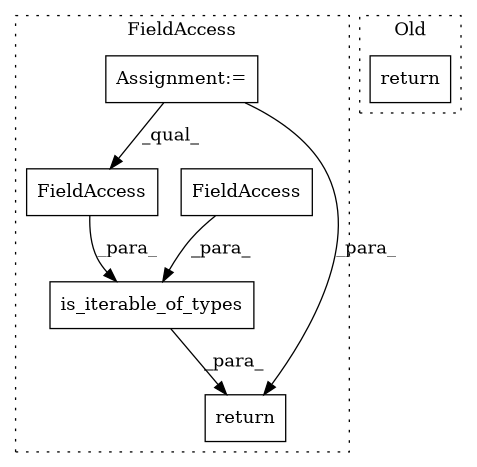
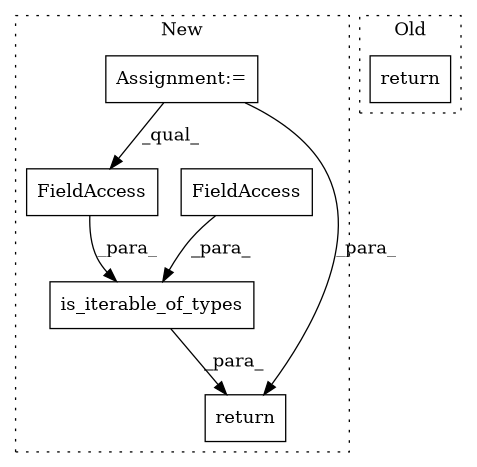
(182, 31) -> (182, 31)
